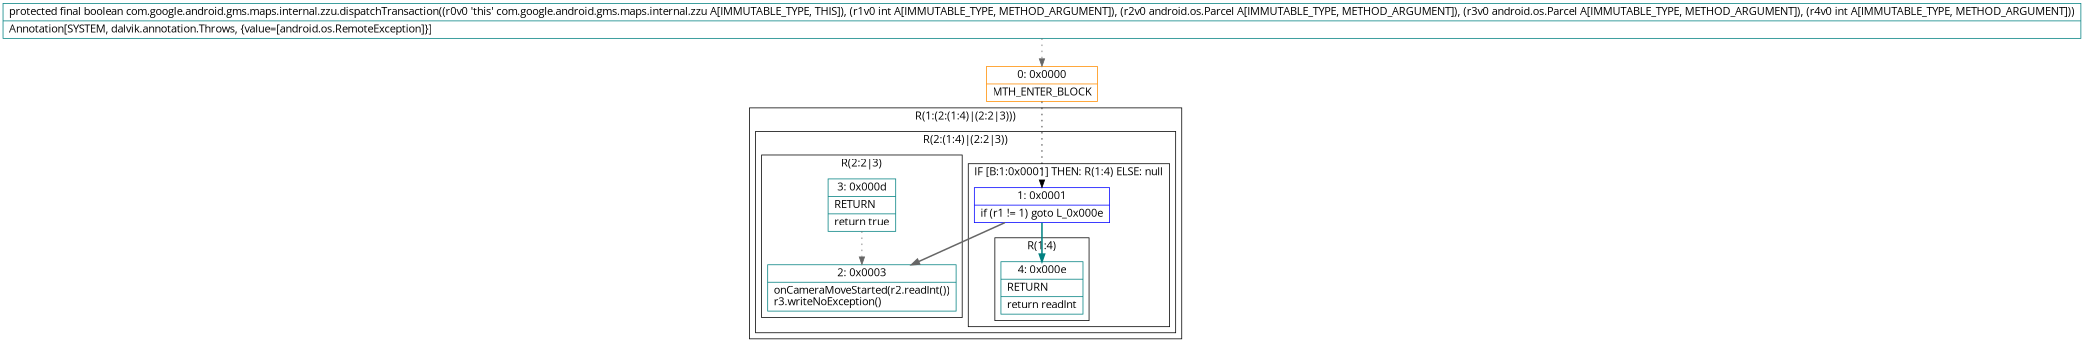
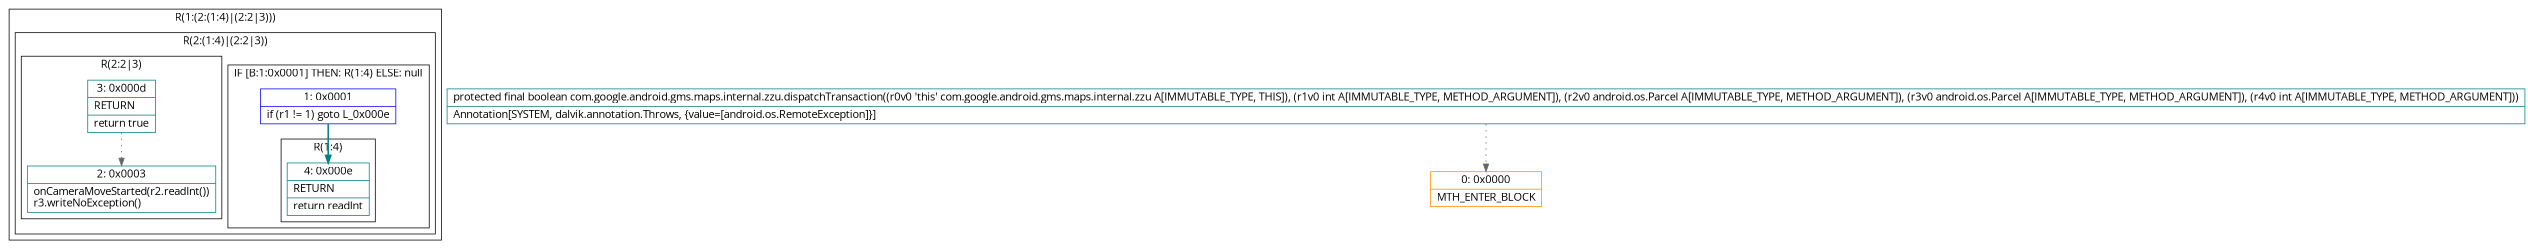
(1042, 141) -> none
(957, 244) -> none
